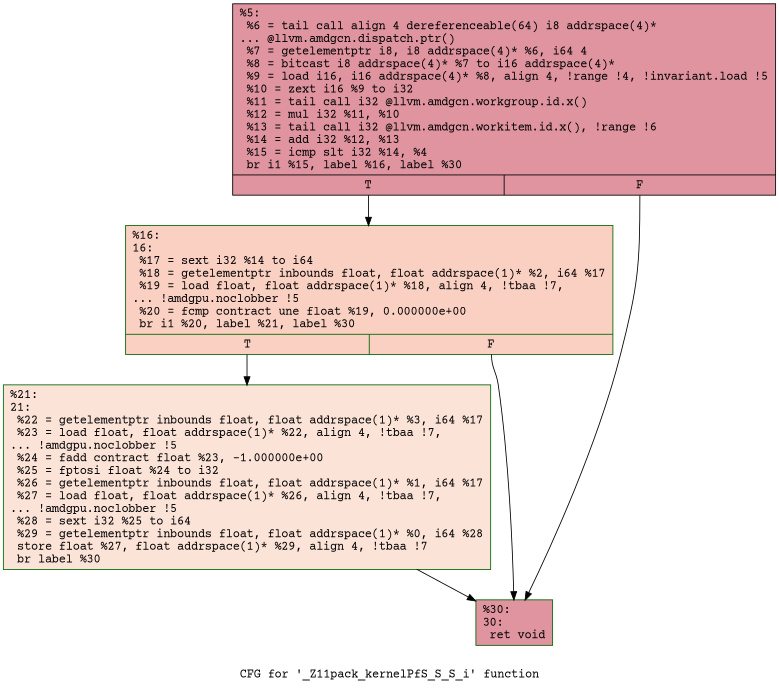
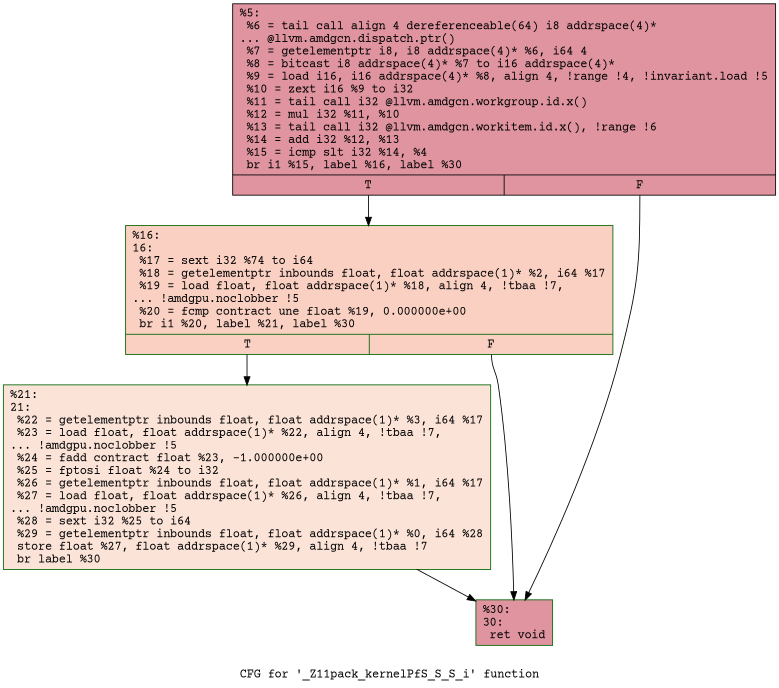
(223, 261) -> (223, 261)
